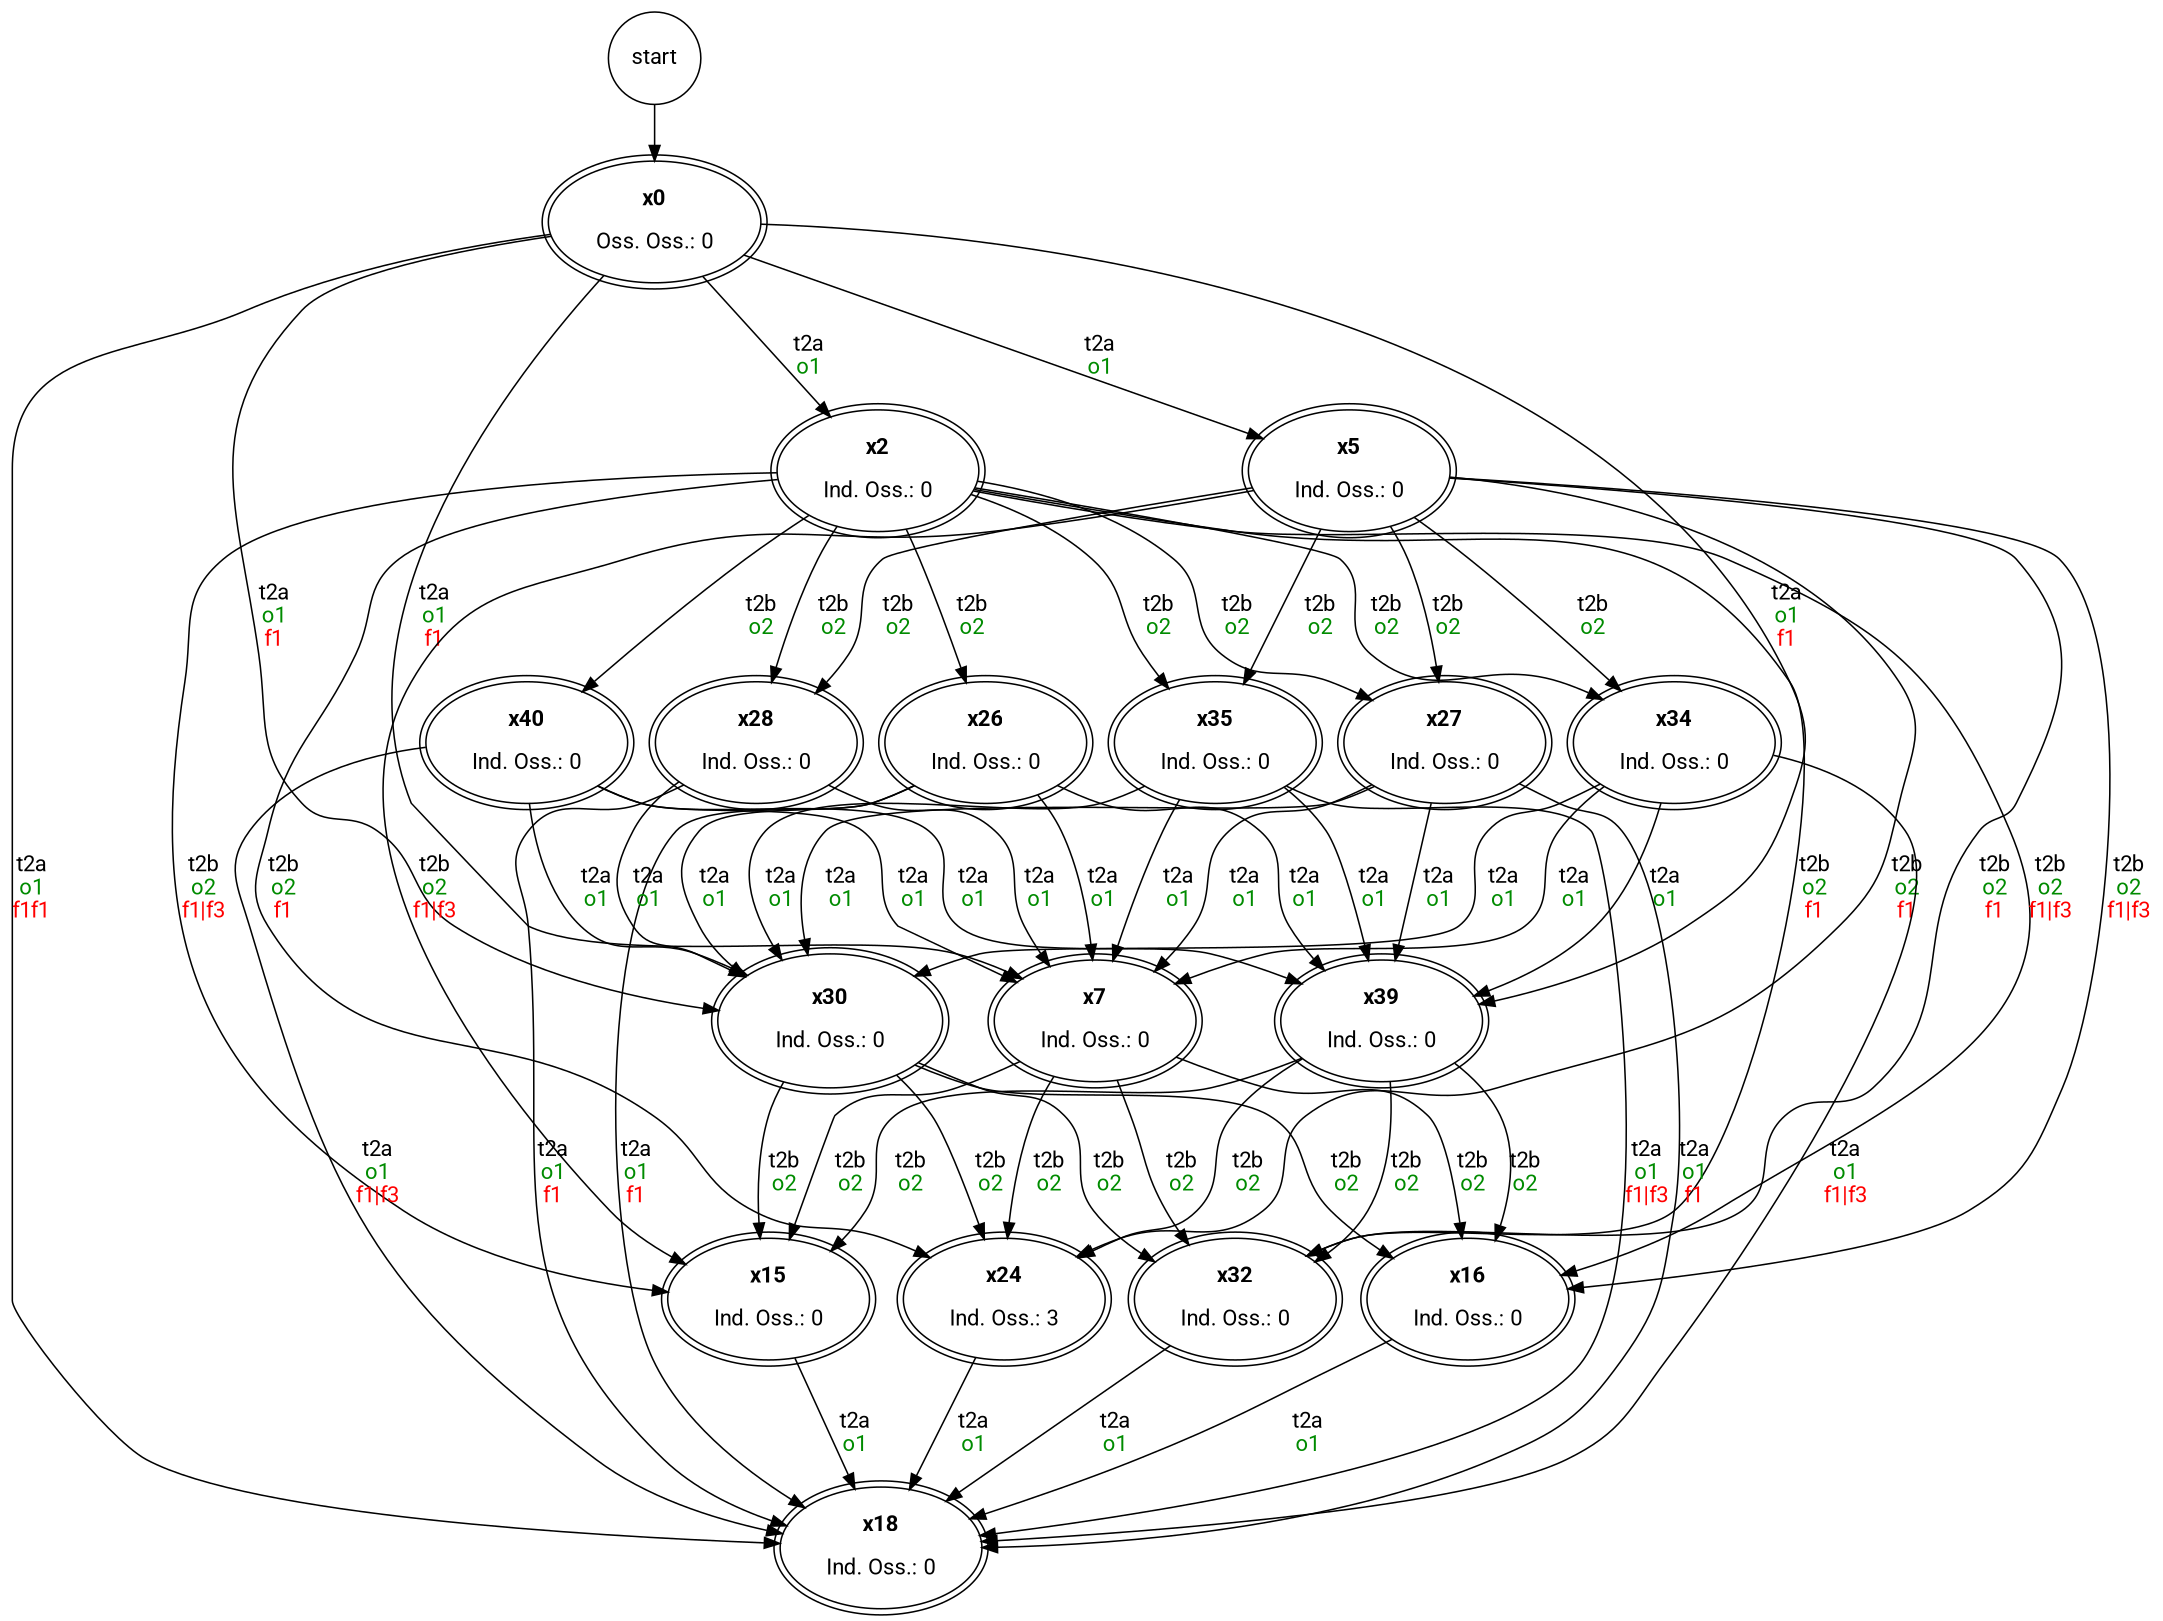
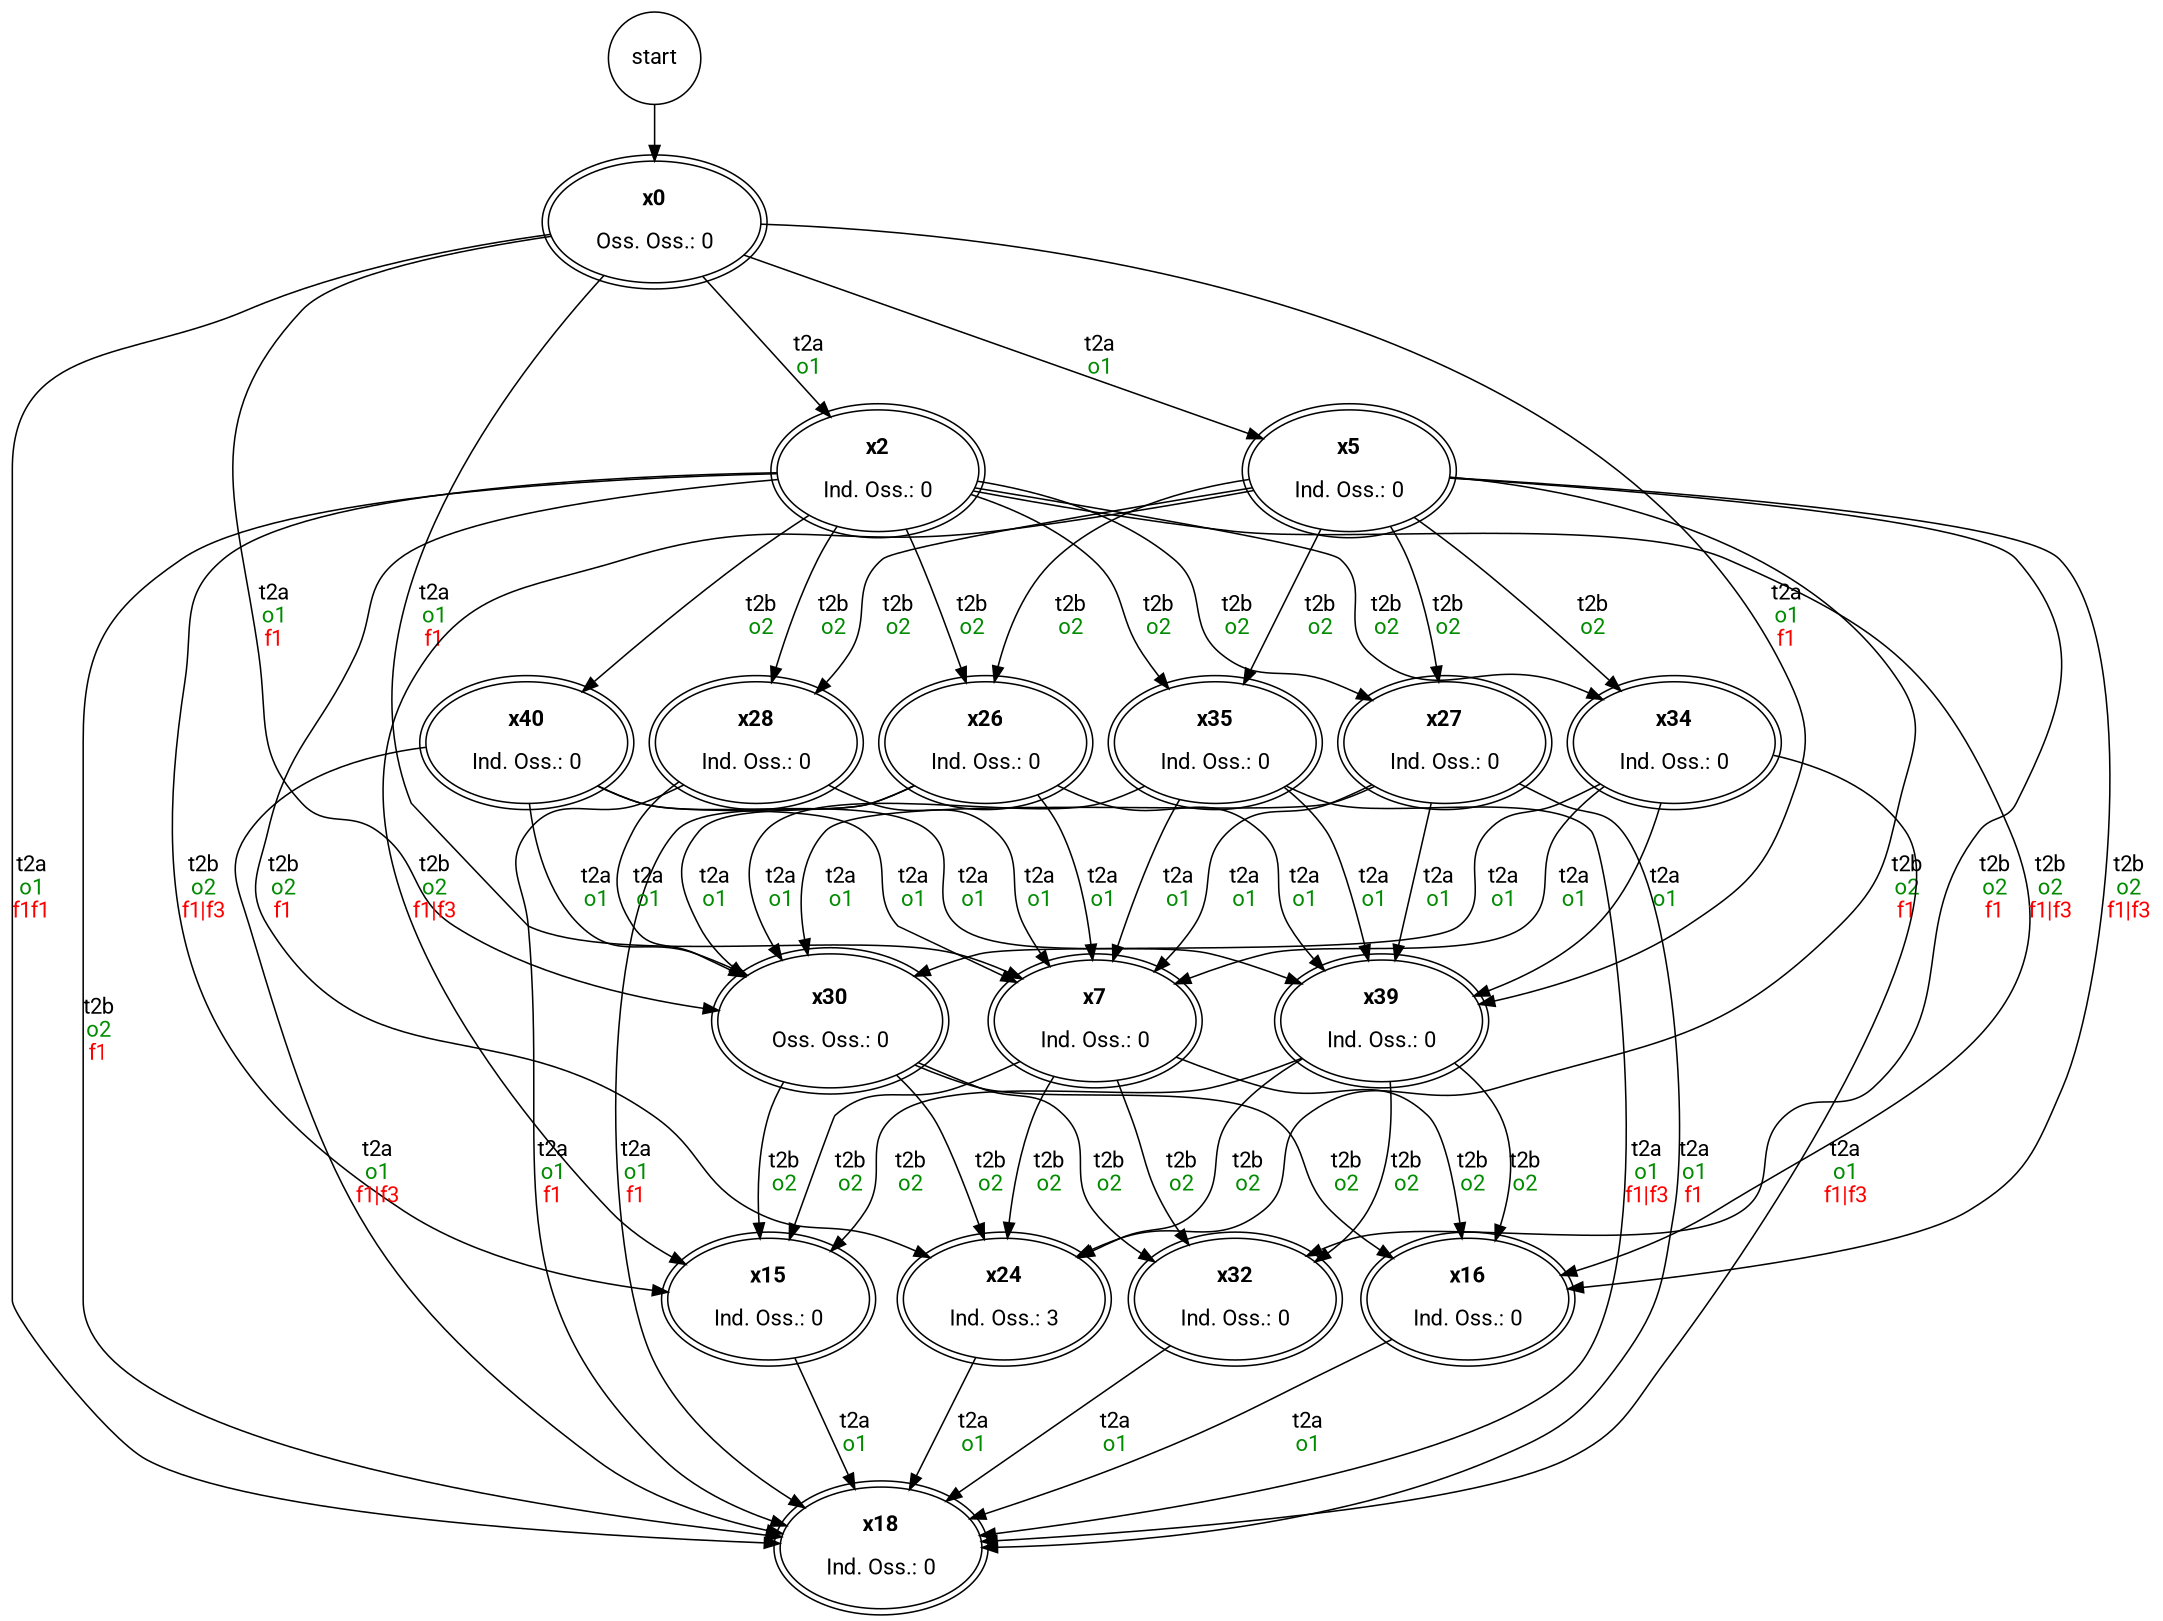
none -> (1091, 533)
(1715, 602) -> (83, 984)
(830, 1041) -> (830, 1041)
